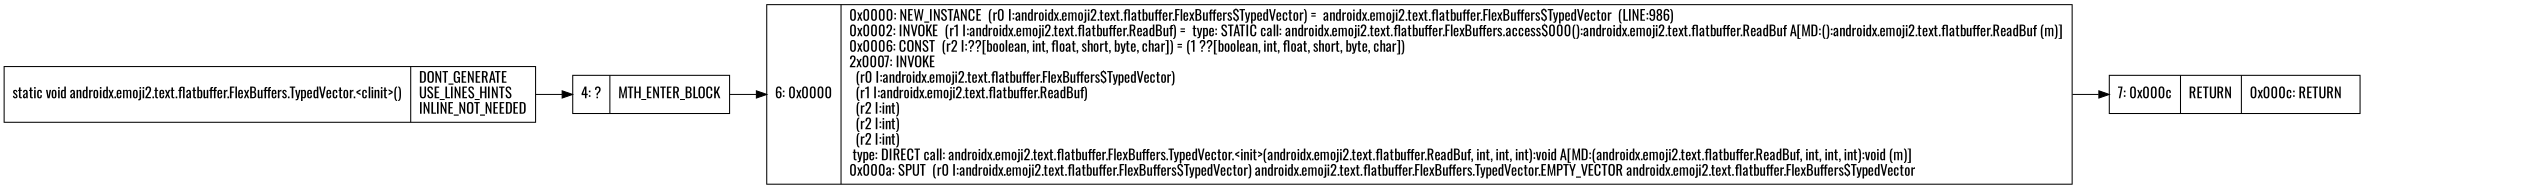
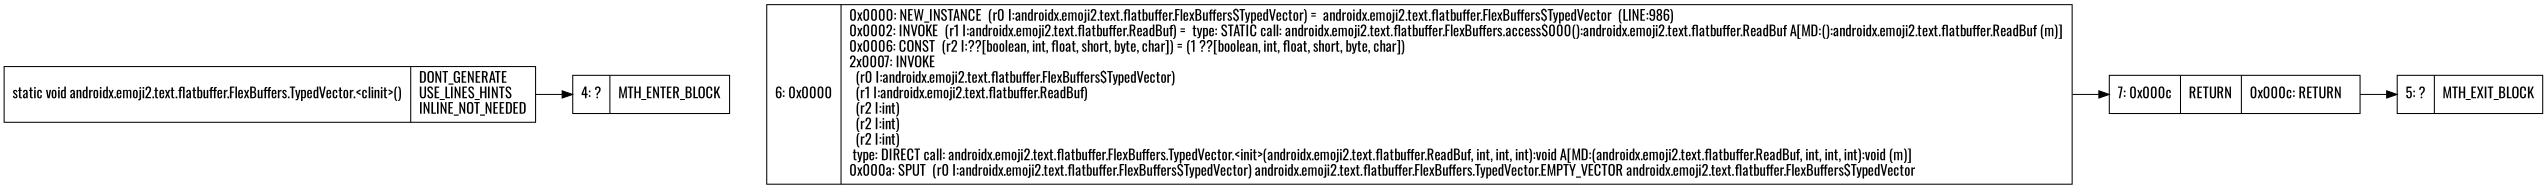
(743, 94) -> none
none -> (2470, 94)
